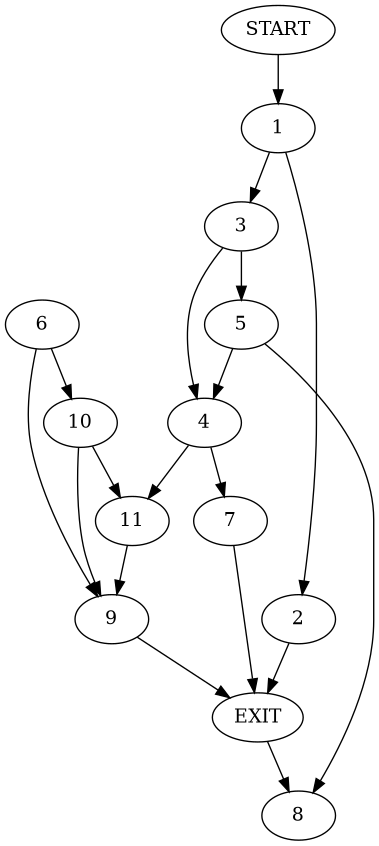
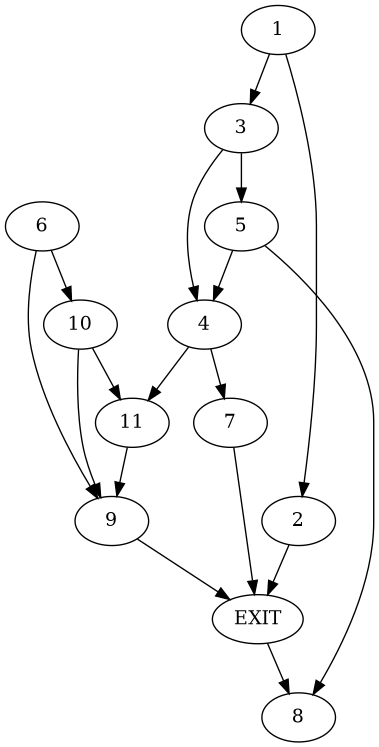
(278, 30) -> none
